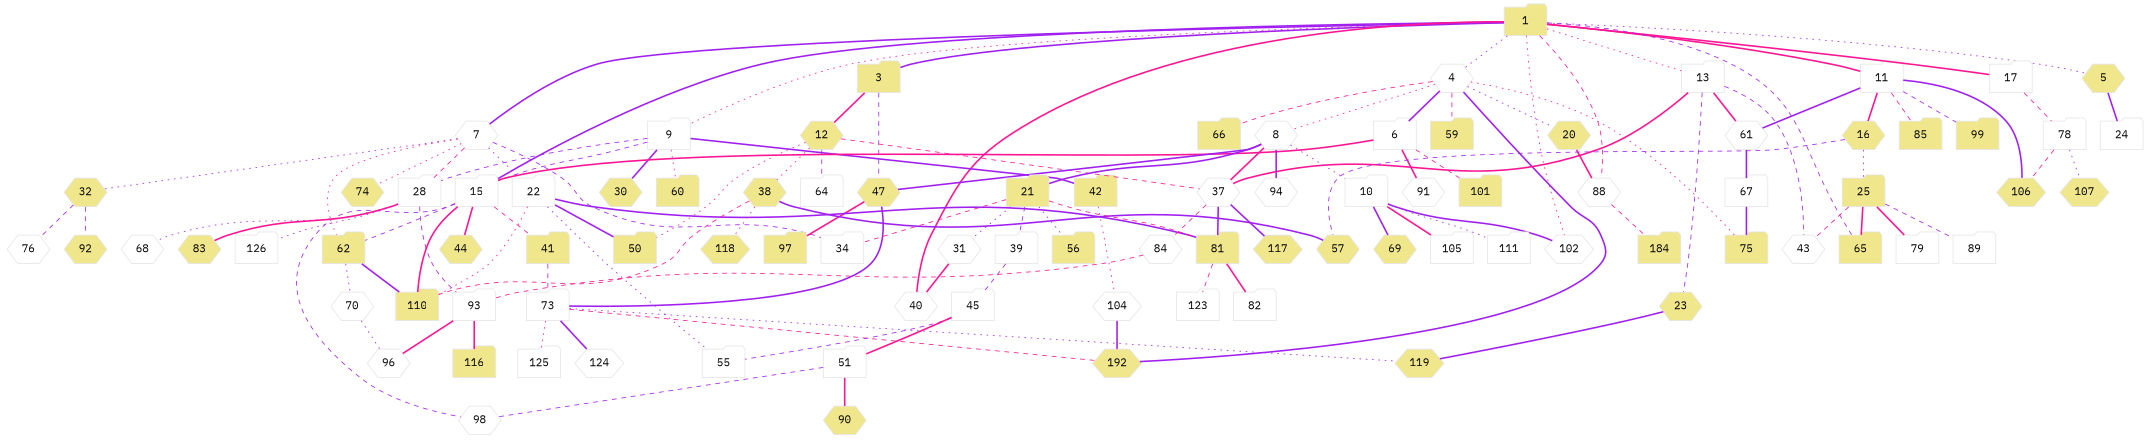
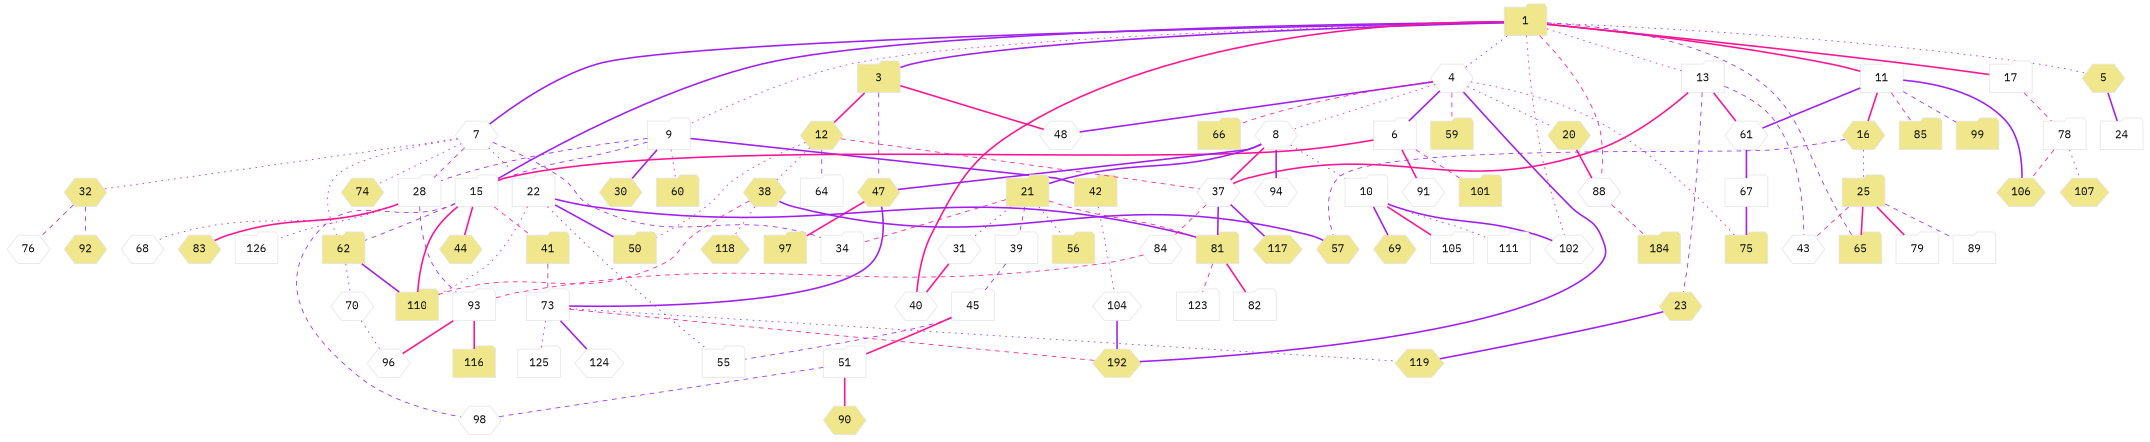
none -> (1061, 135)
